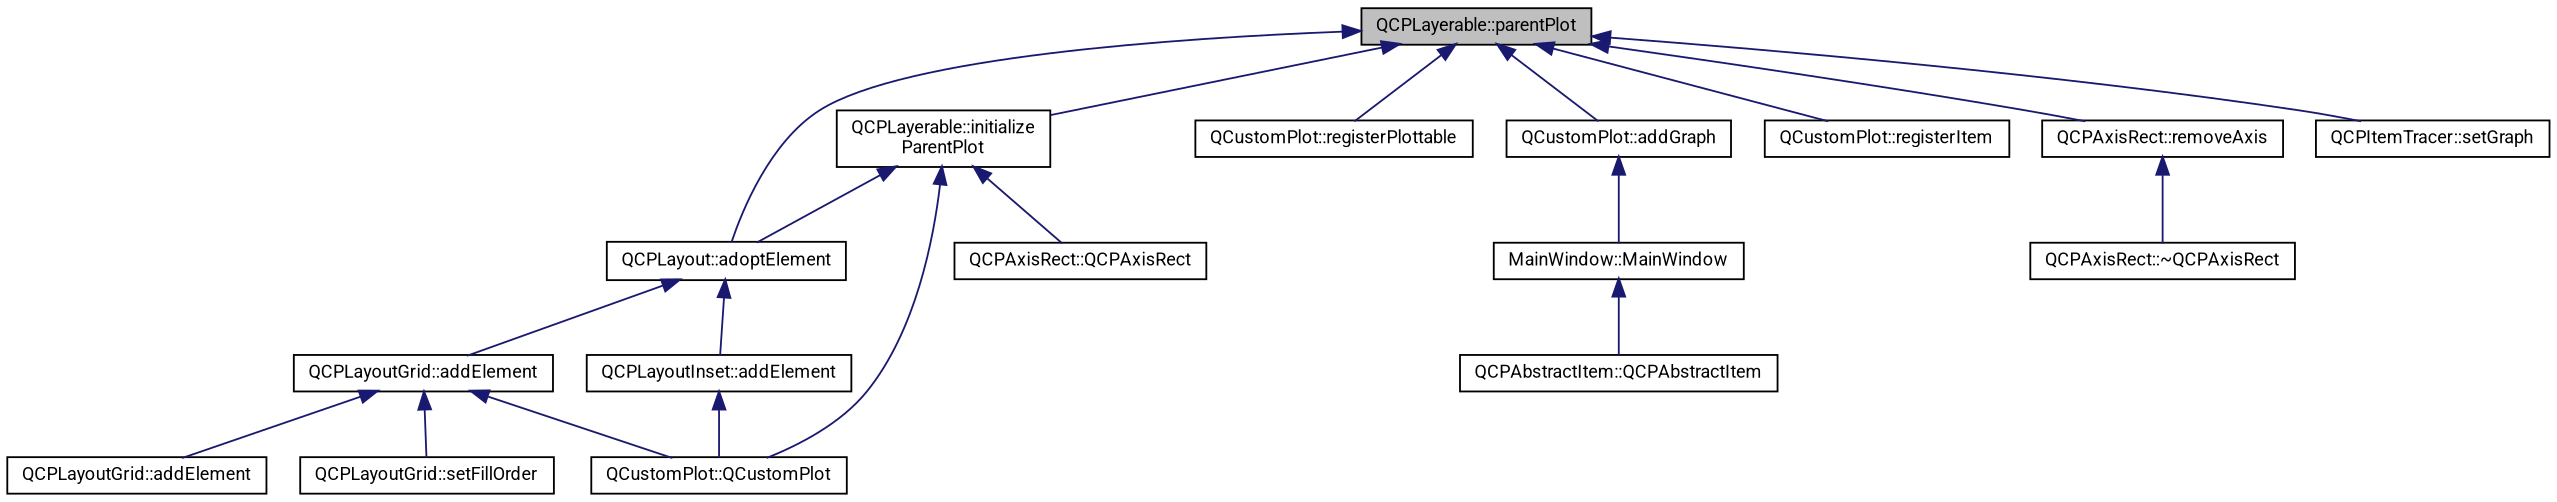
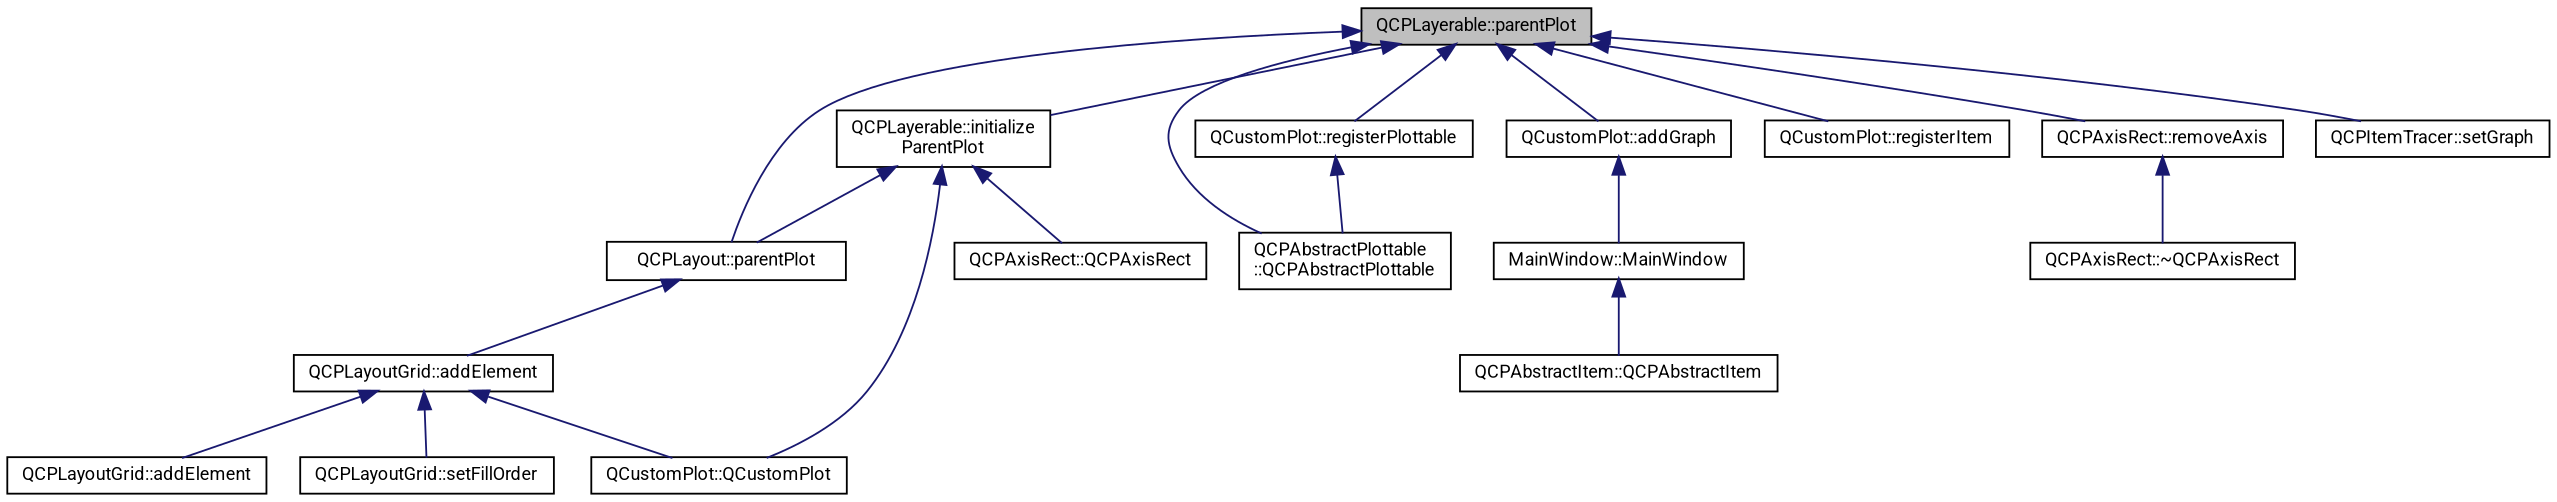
(726, 261) -> (726, 261)
none -> (1345, 261)
(719, 373) -> none
